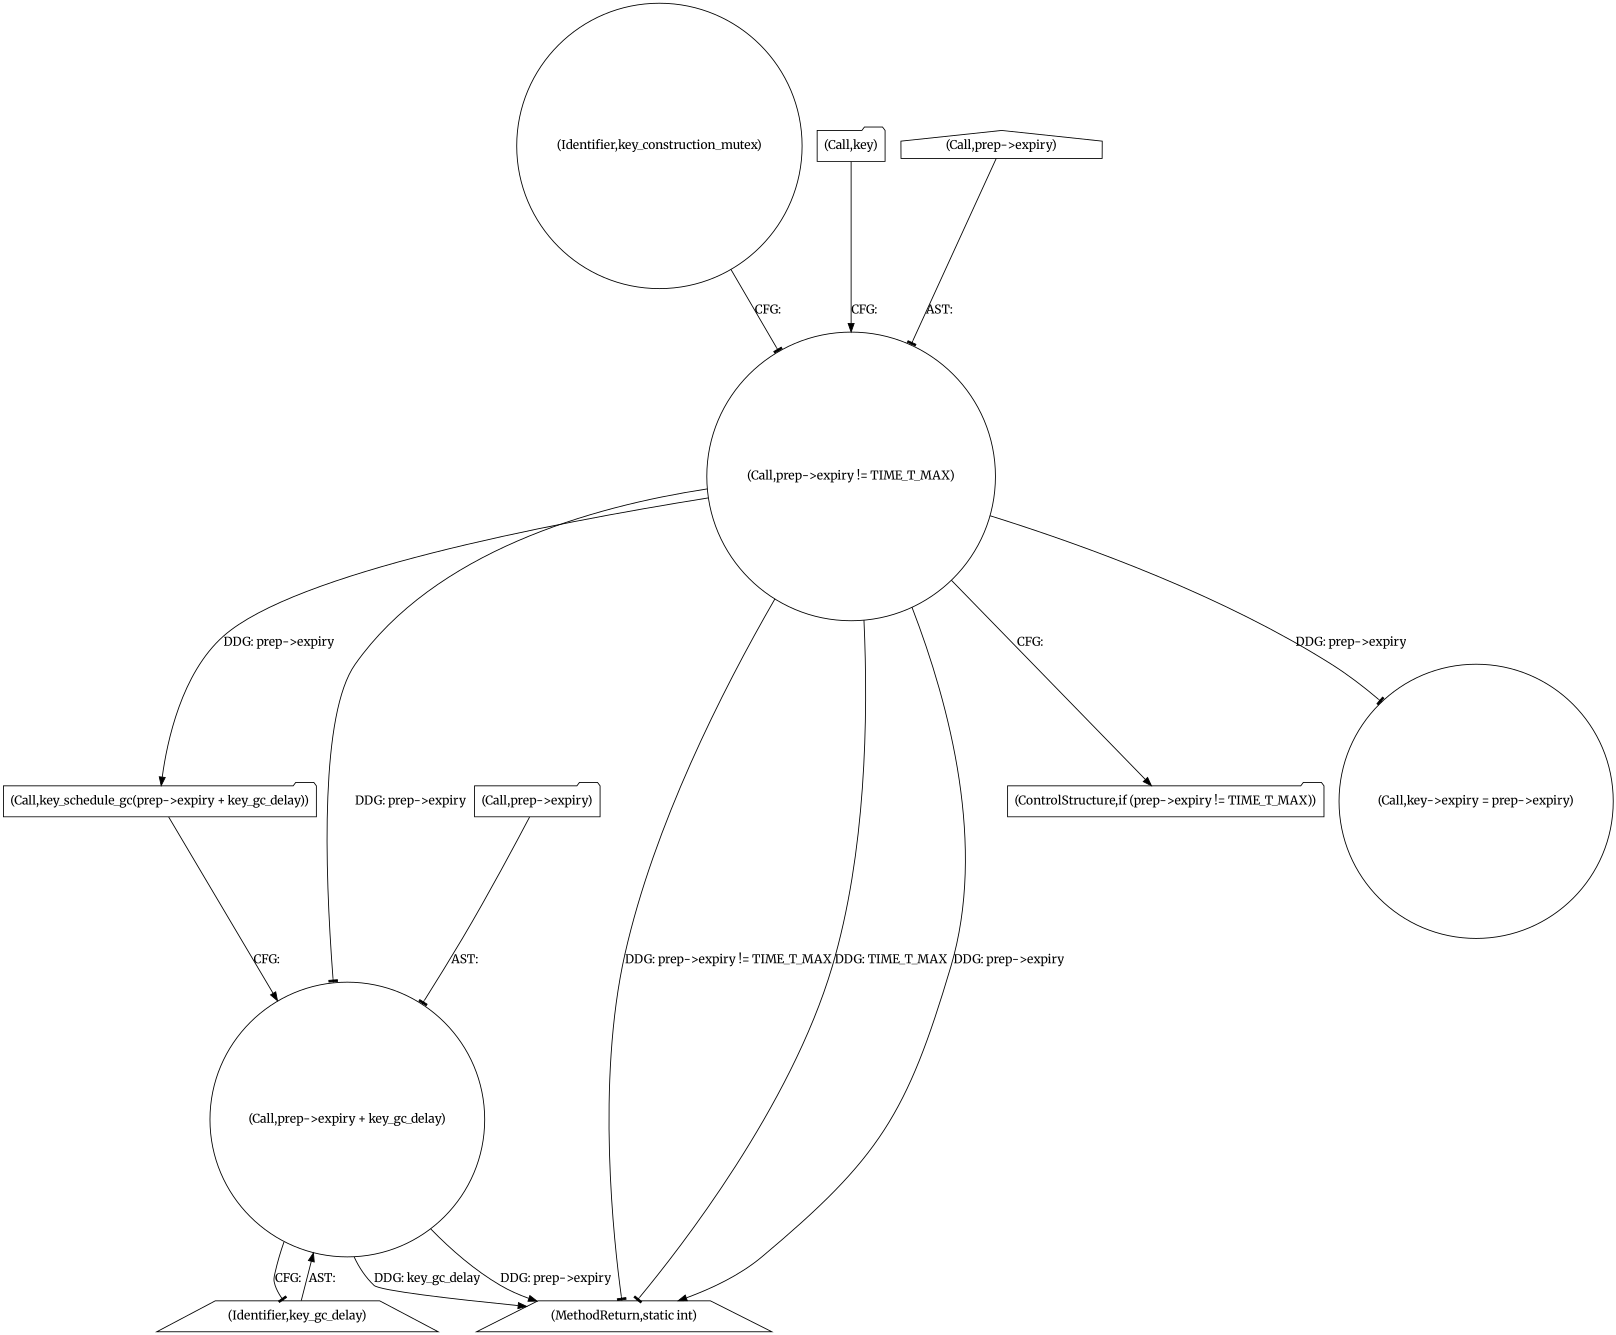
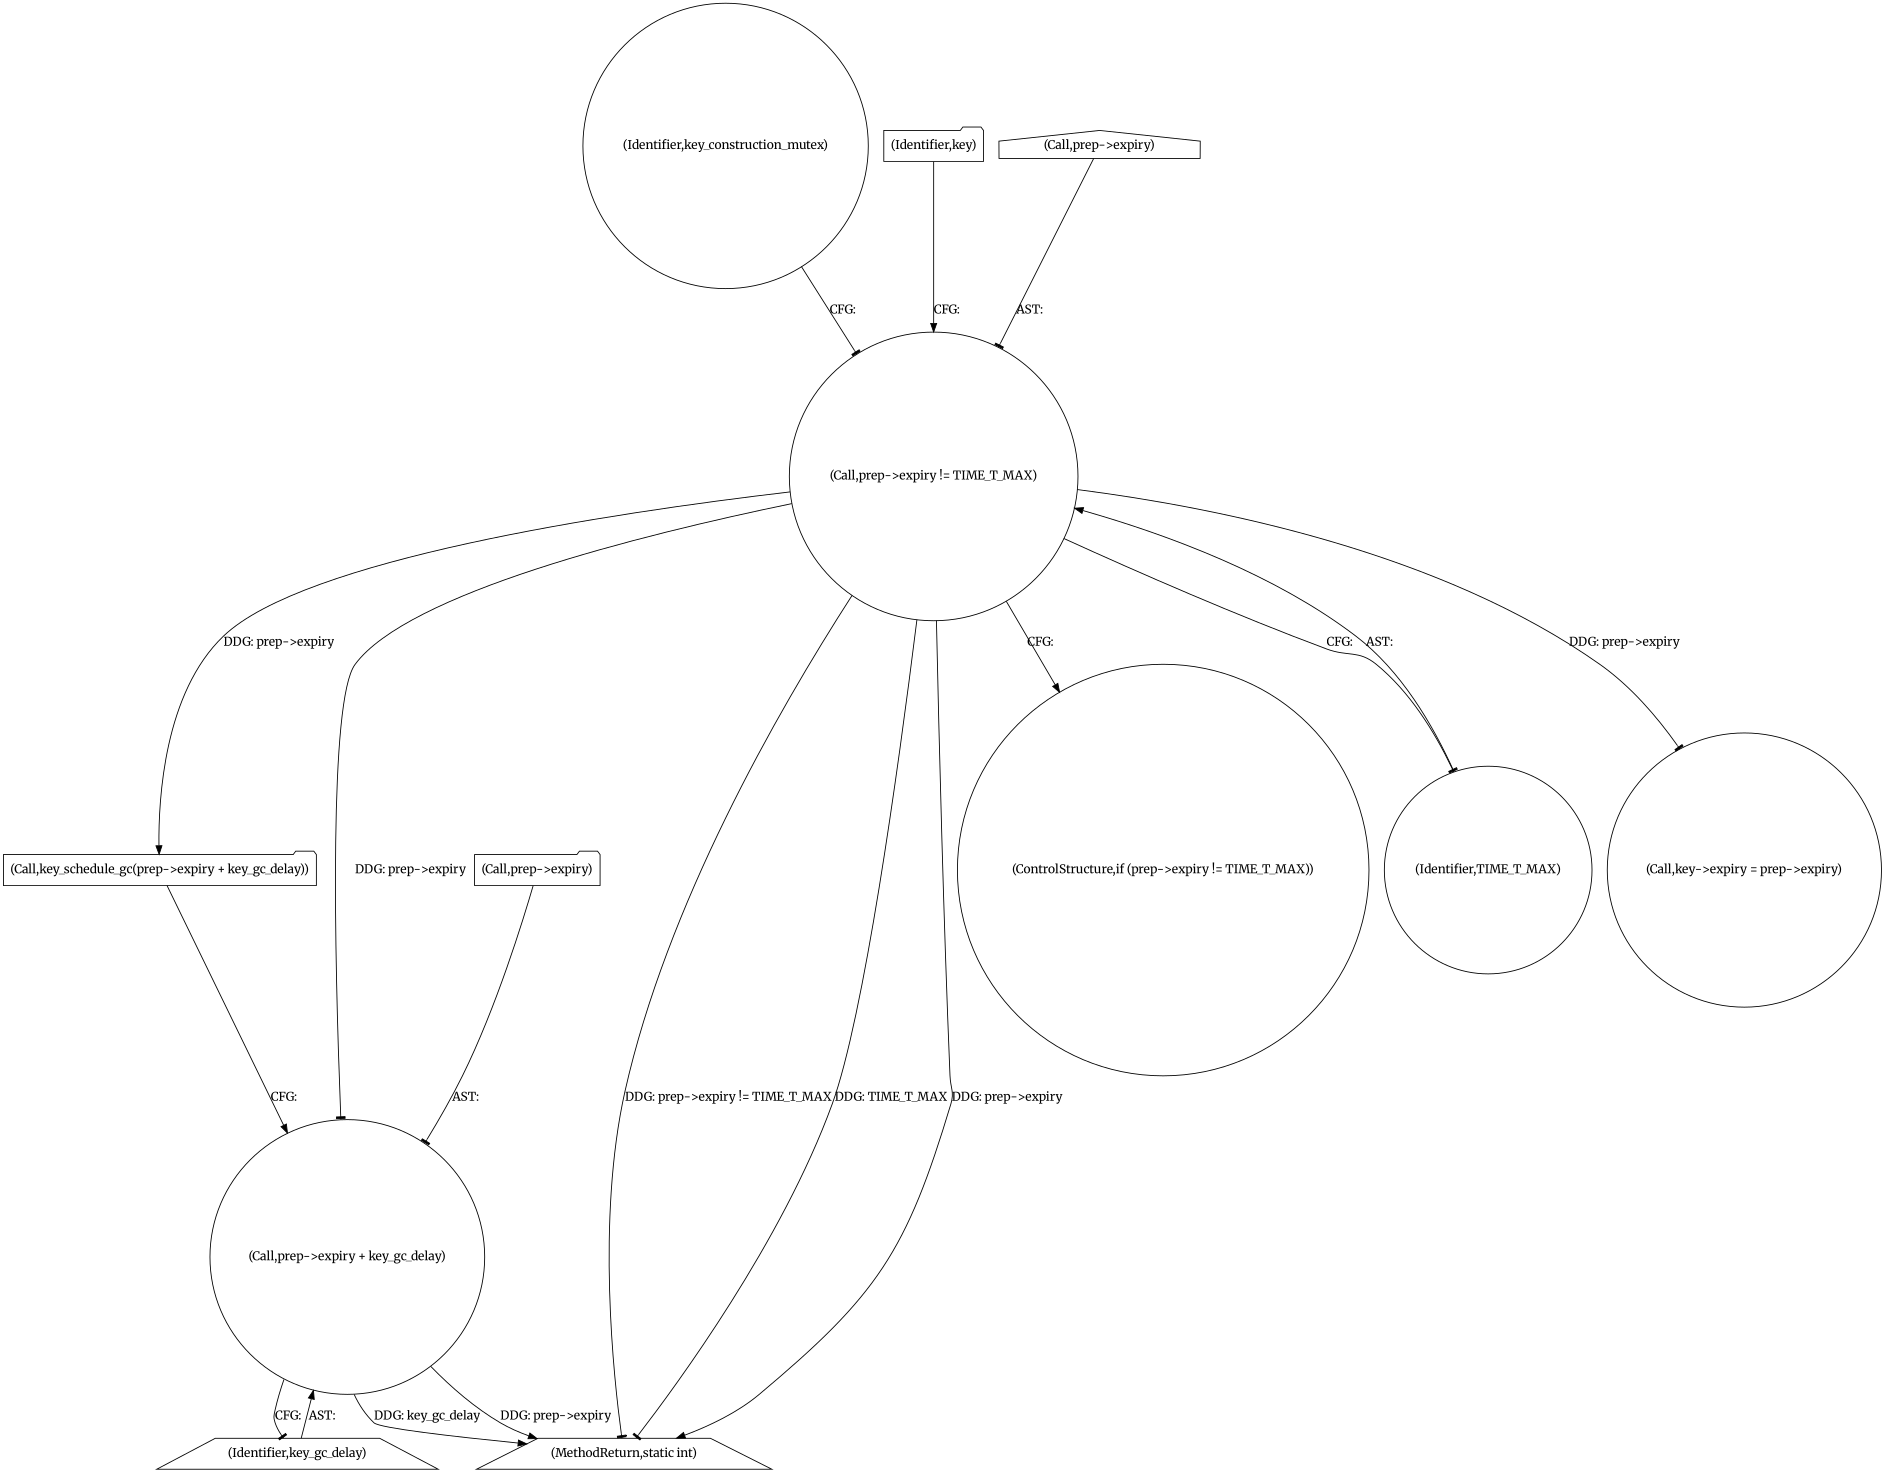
(851, 146) -> (934, 146)
(1166, 801) -> (1163, 870)
none -> (1488, 870)
